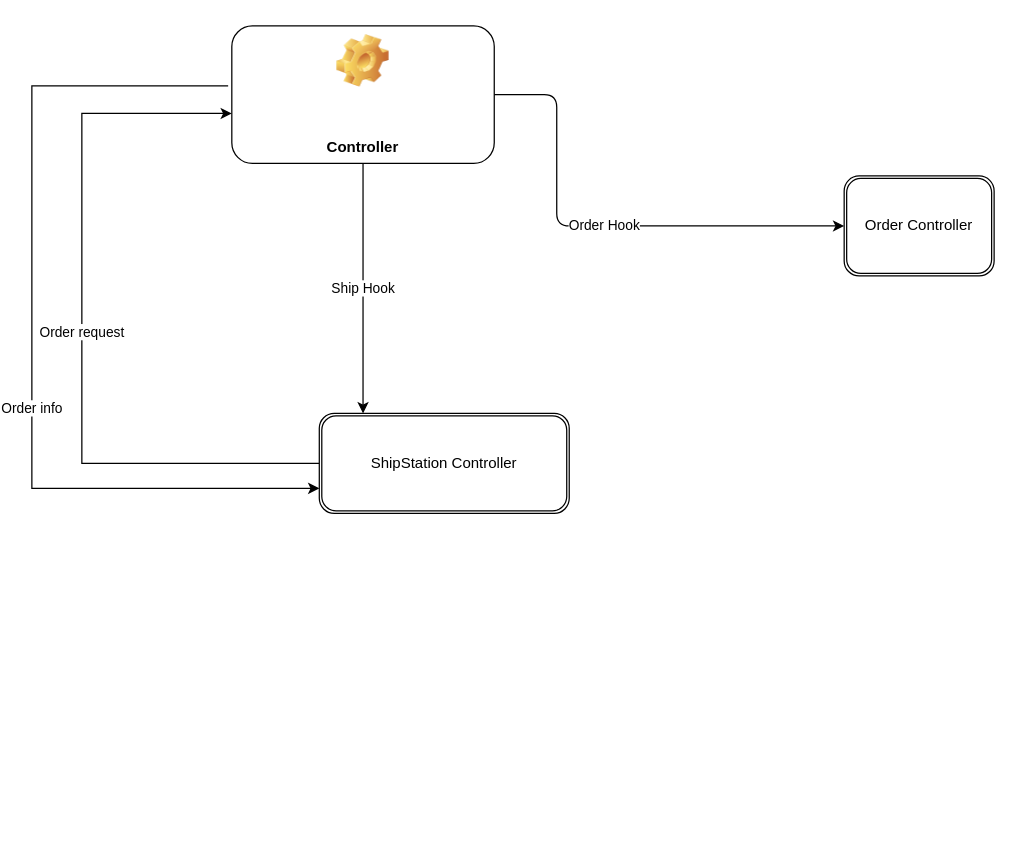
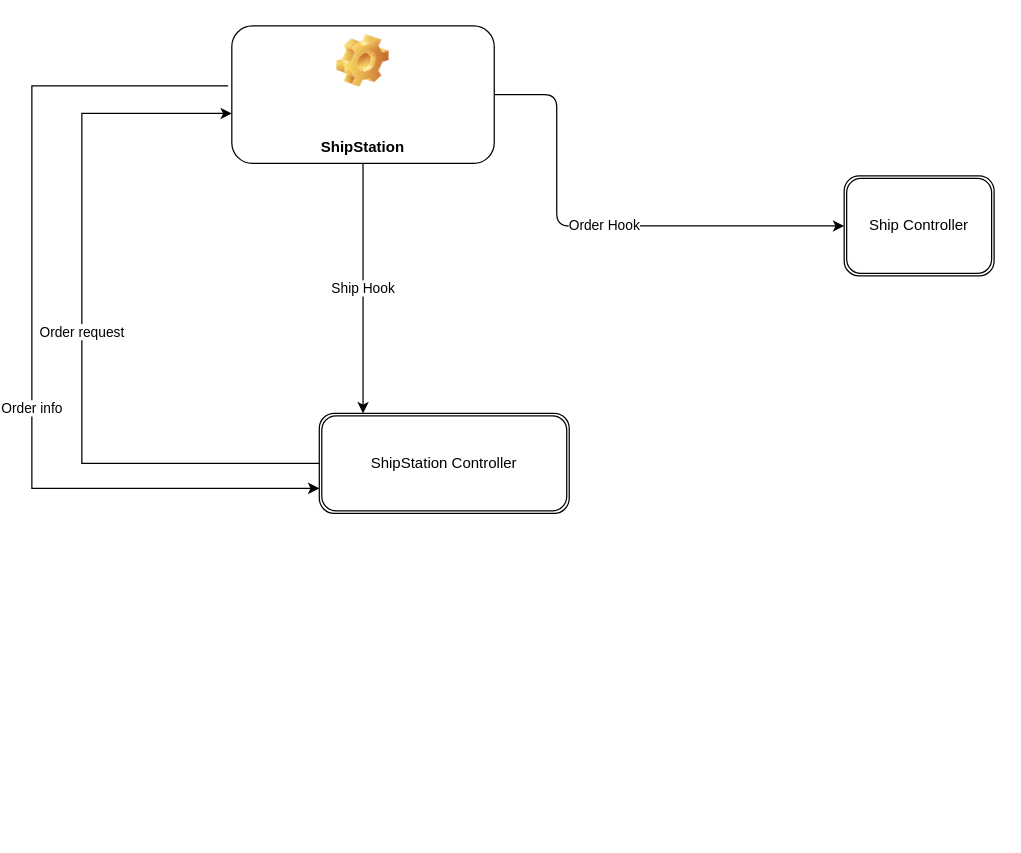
(363, 145) -> (363, 145)
(919, 226) -> (919, 226)
